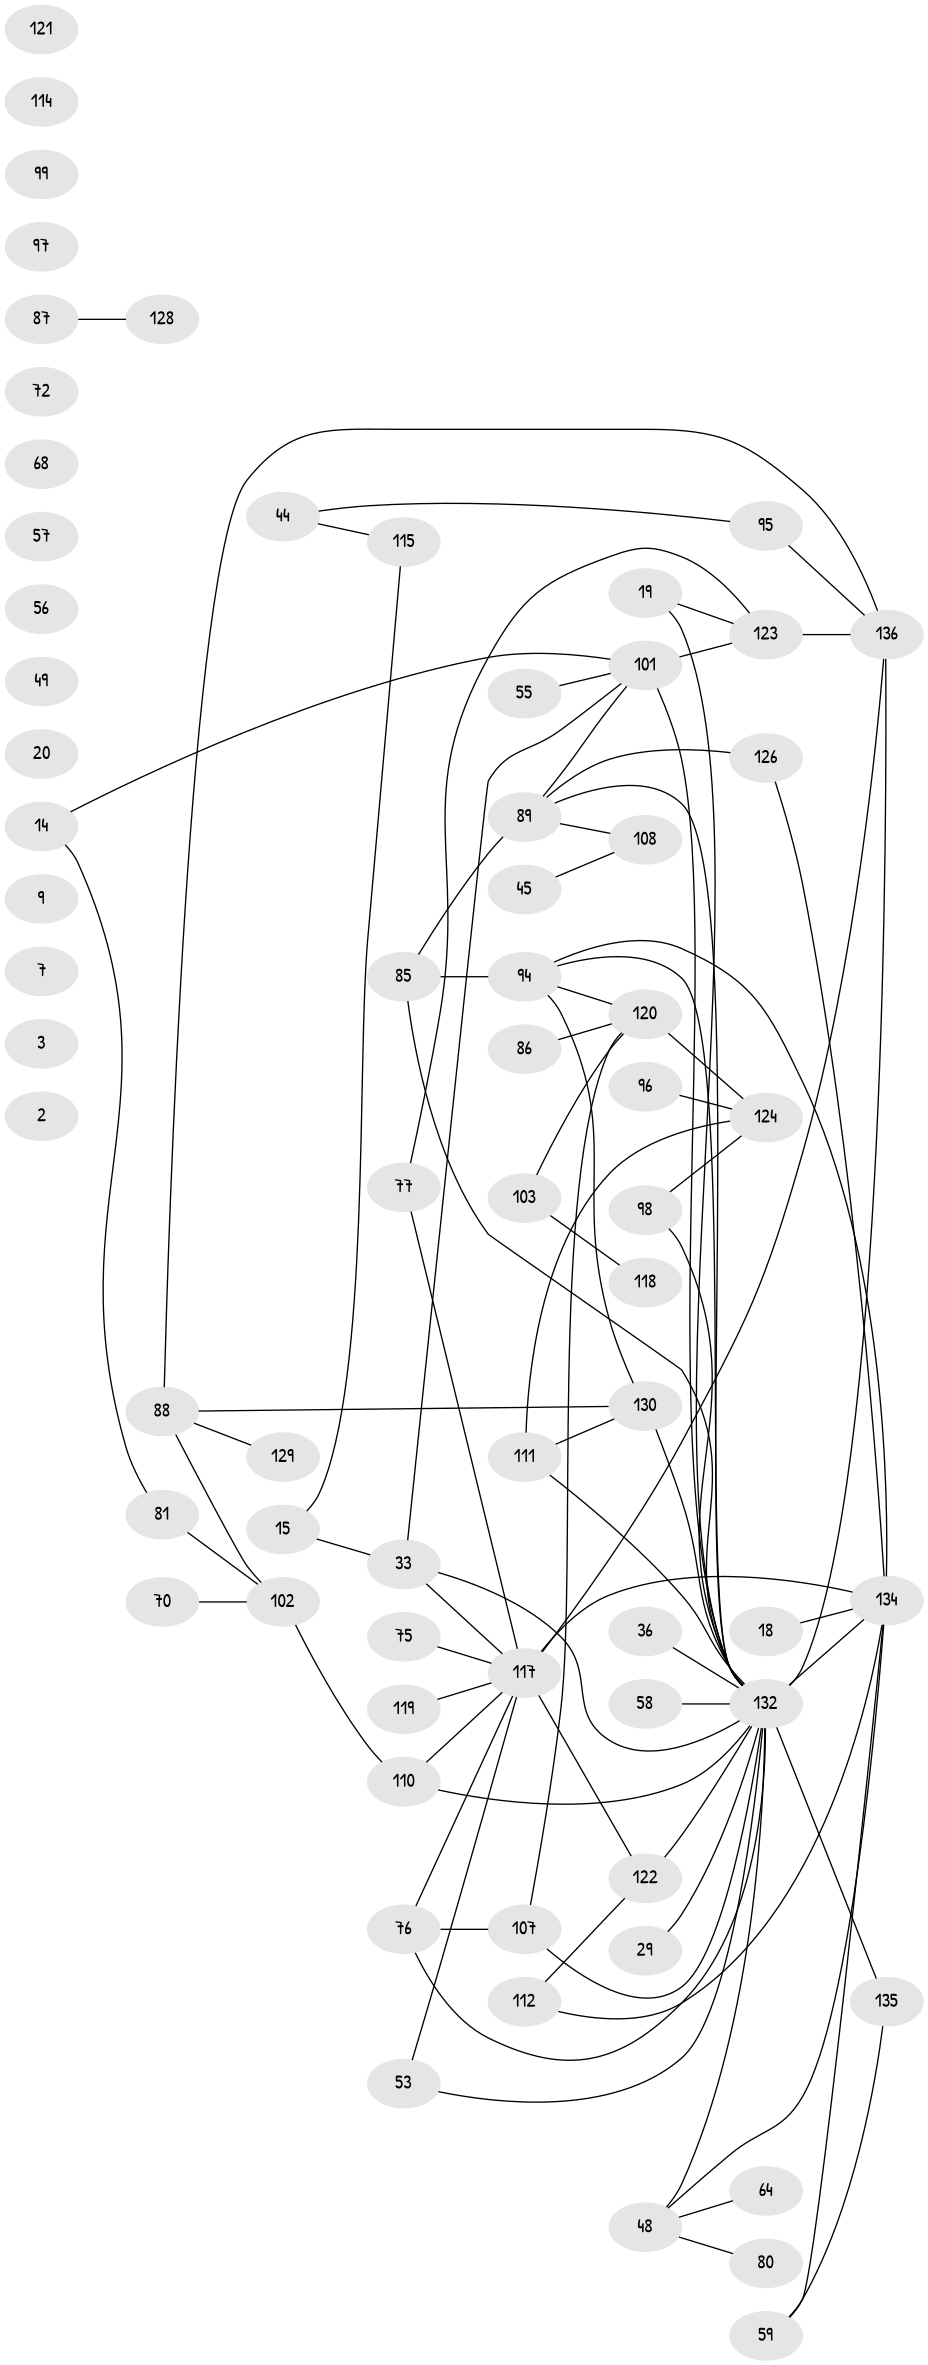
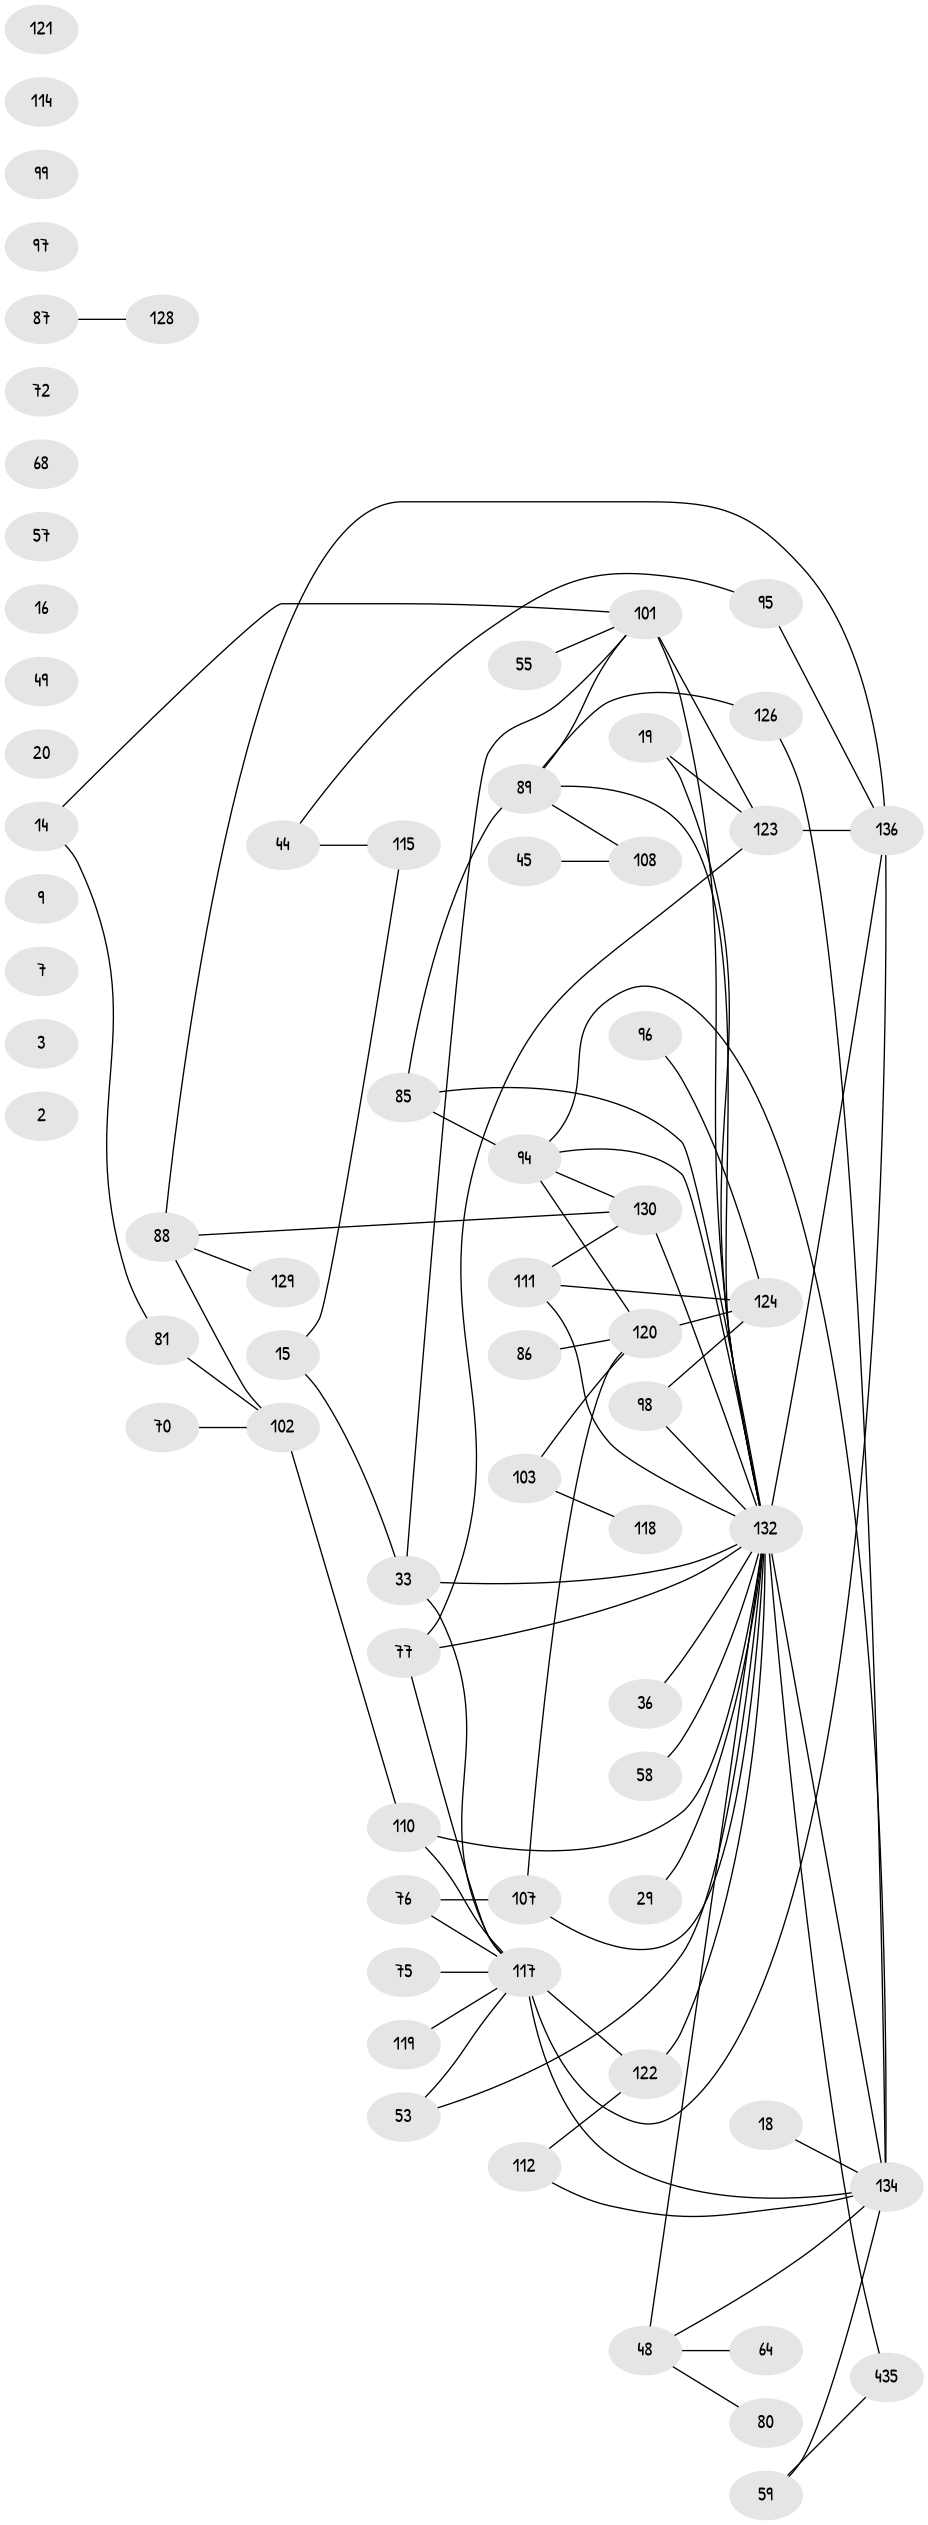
(42, 609) -> (42, 609)
(887, 2002) -> (887, 2377)
(657, 2025) -> (596, 1612)
